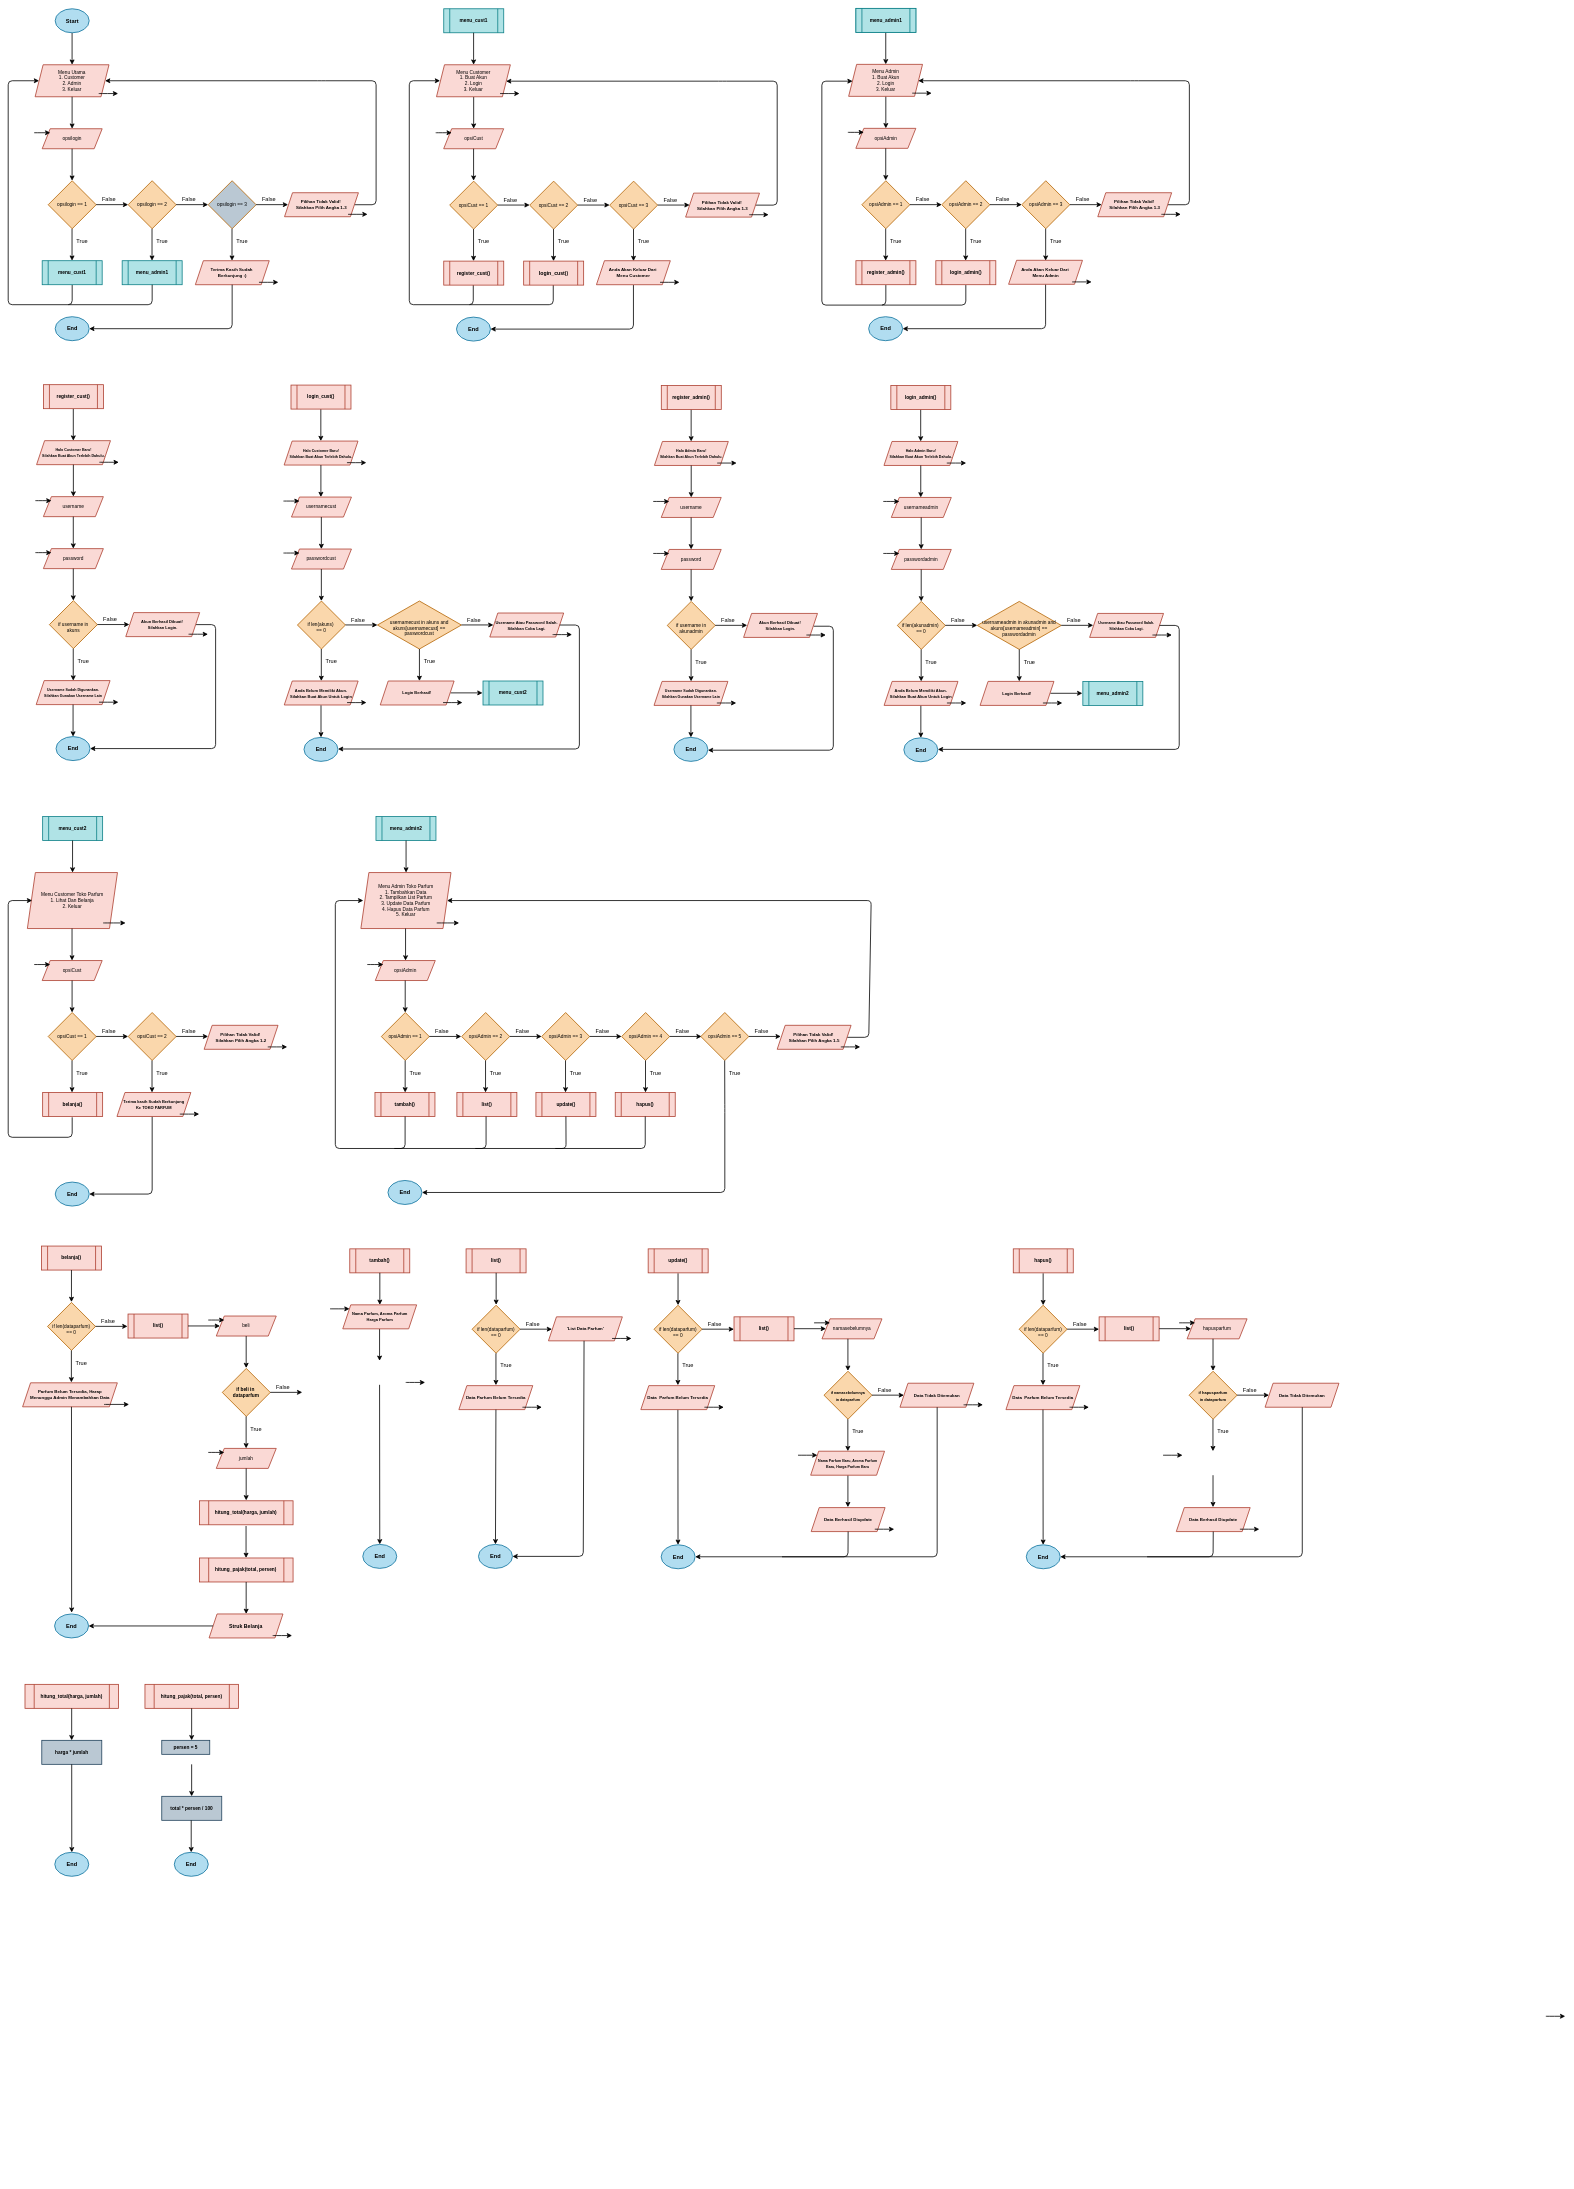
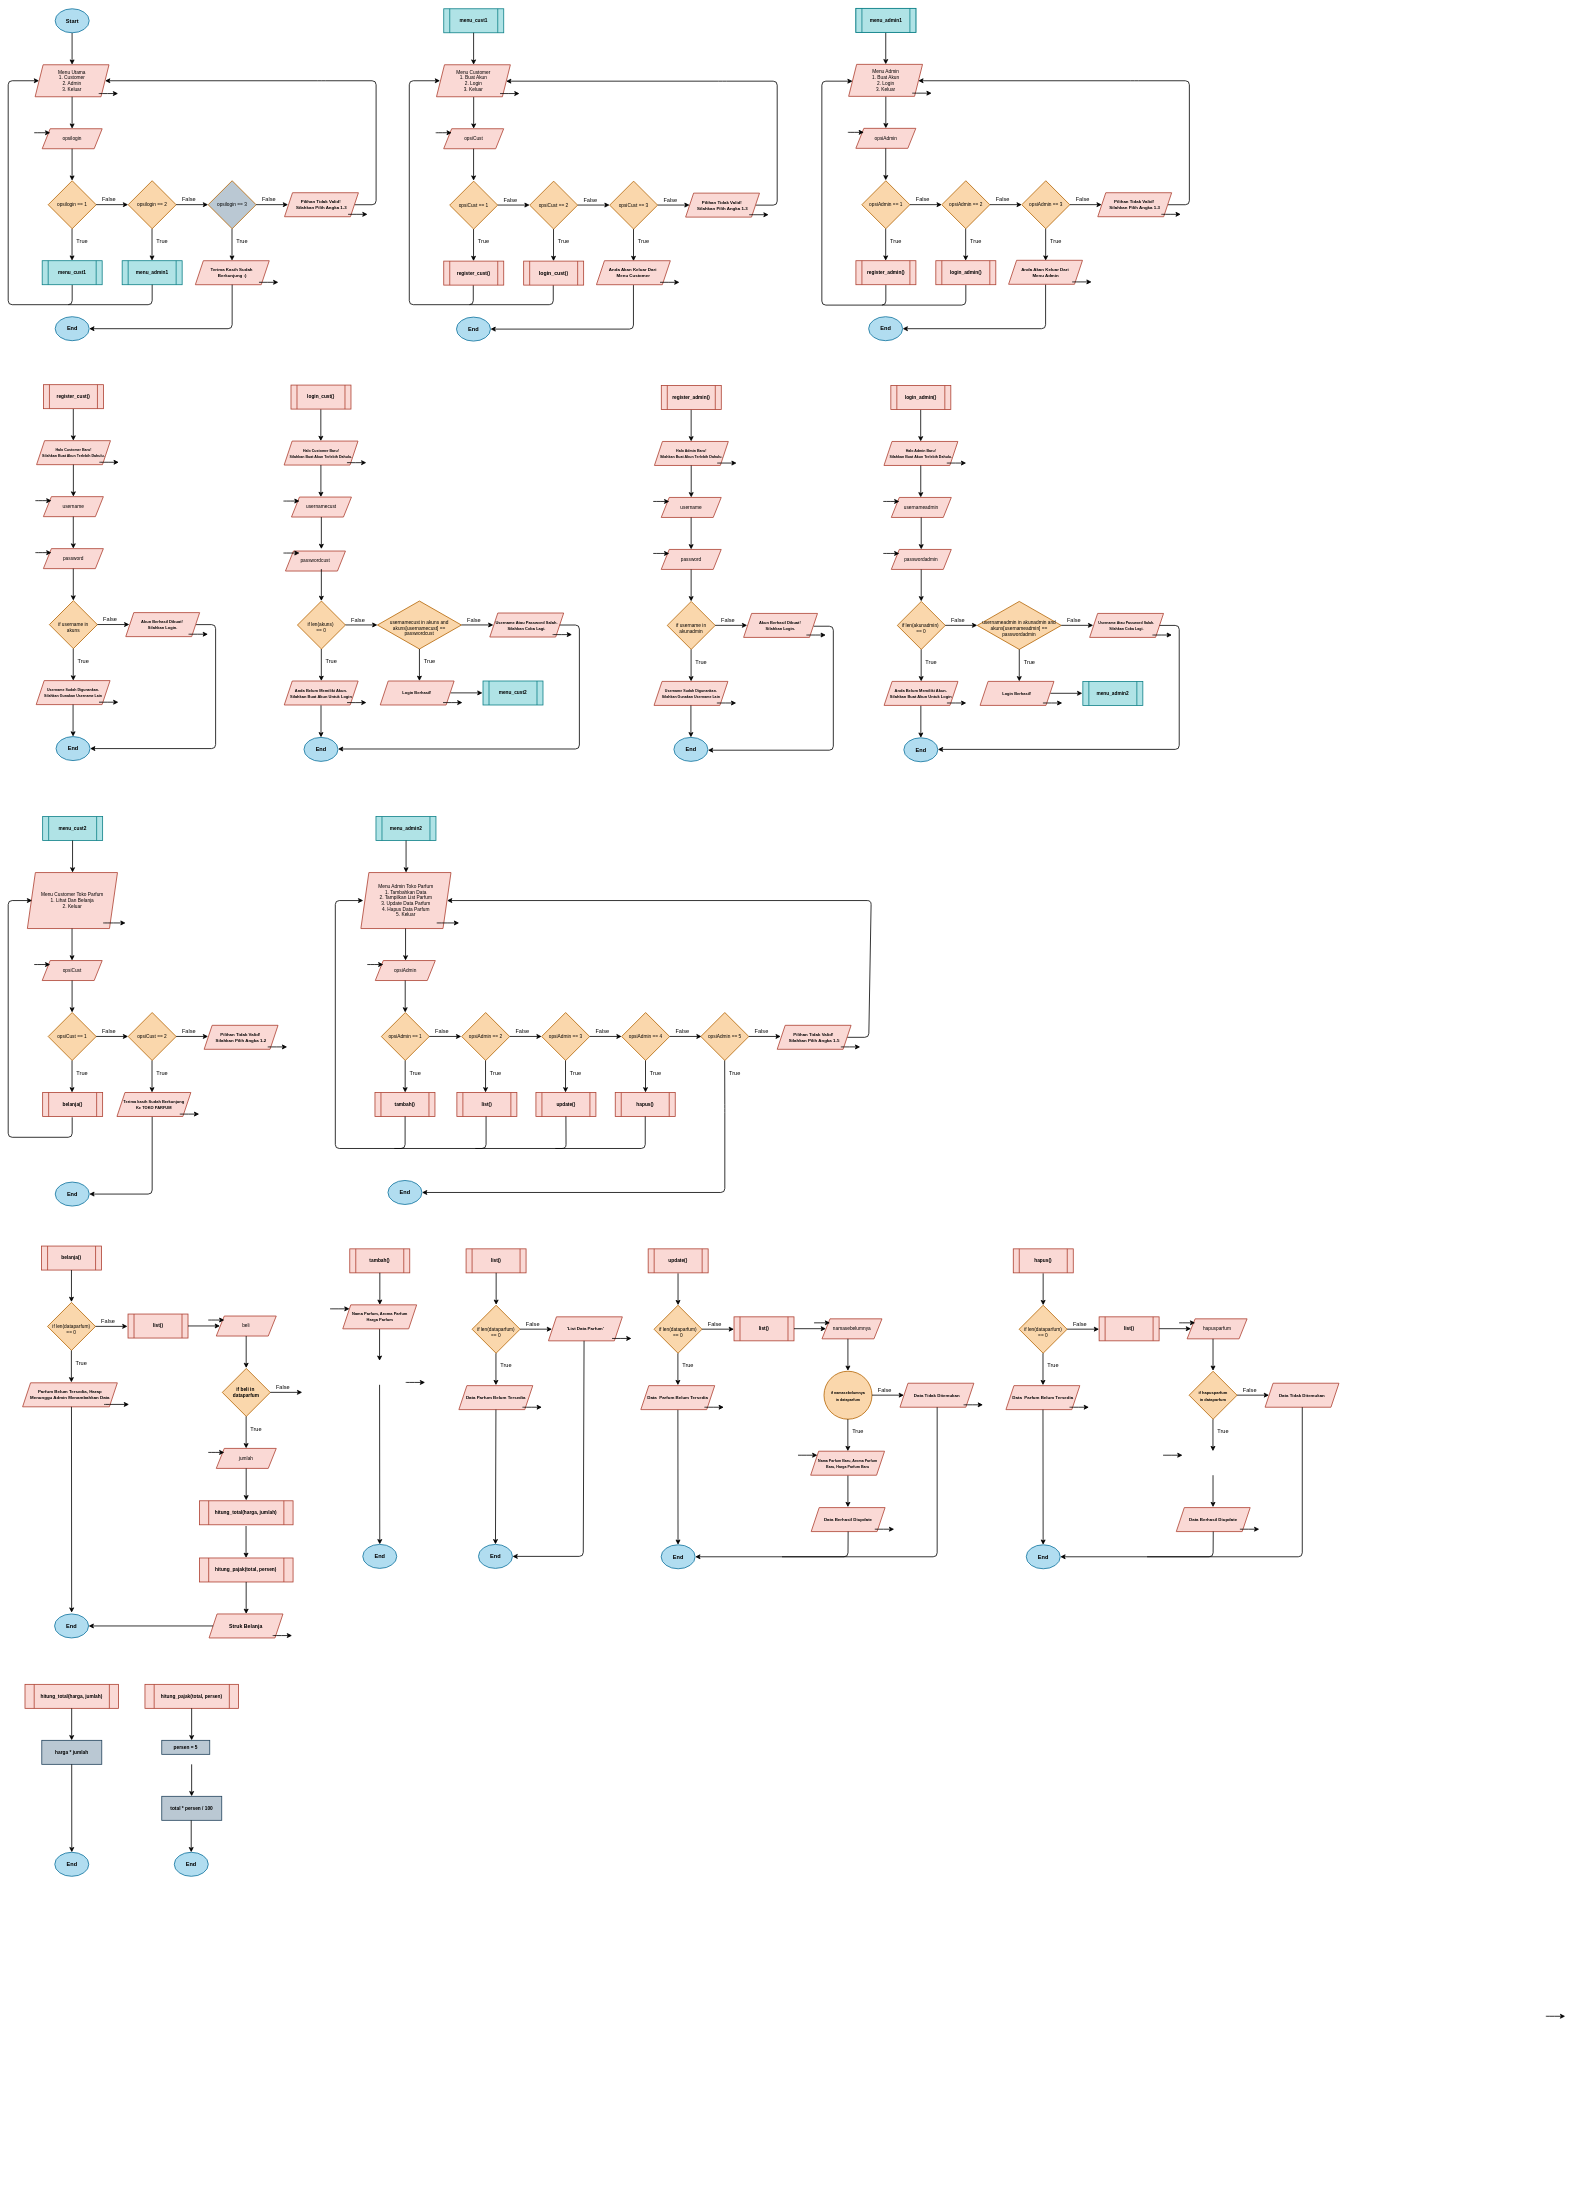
(322, 559) -> (316, 561)
(848, 1395) -> (848, 1395)
